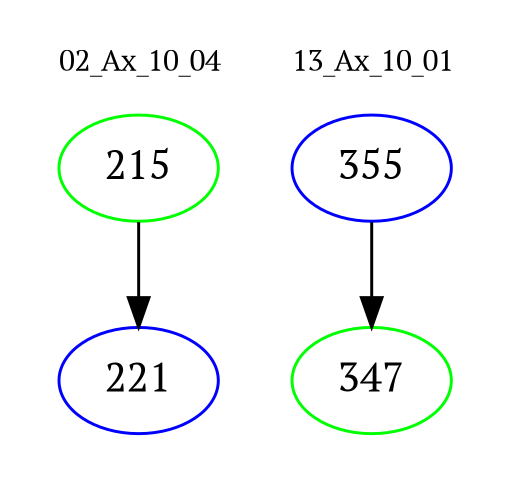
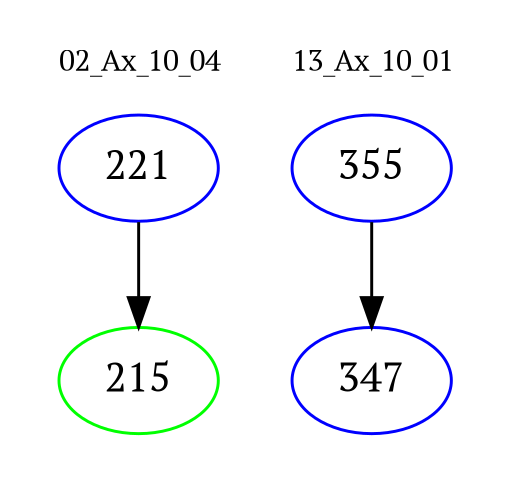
(139, 260) -> (139, 260)
(372, 381) -> (372, 381)
